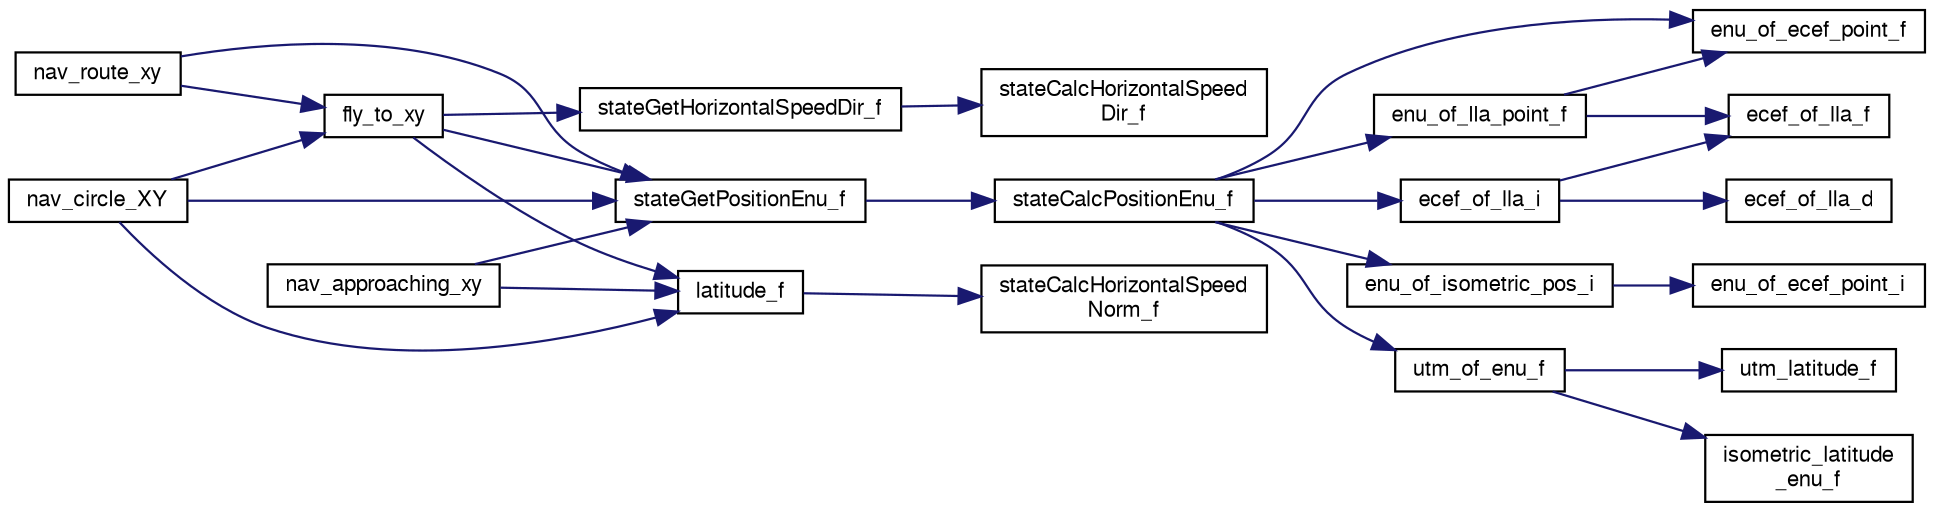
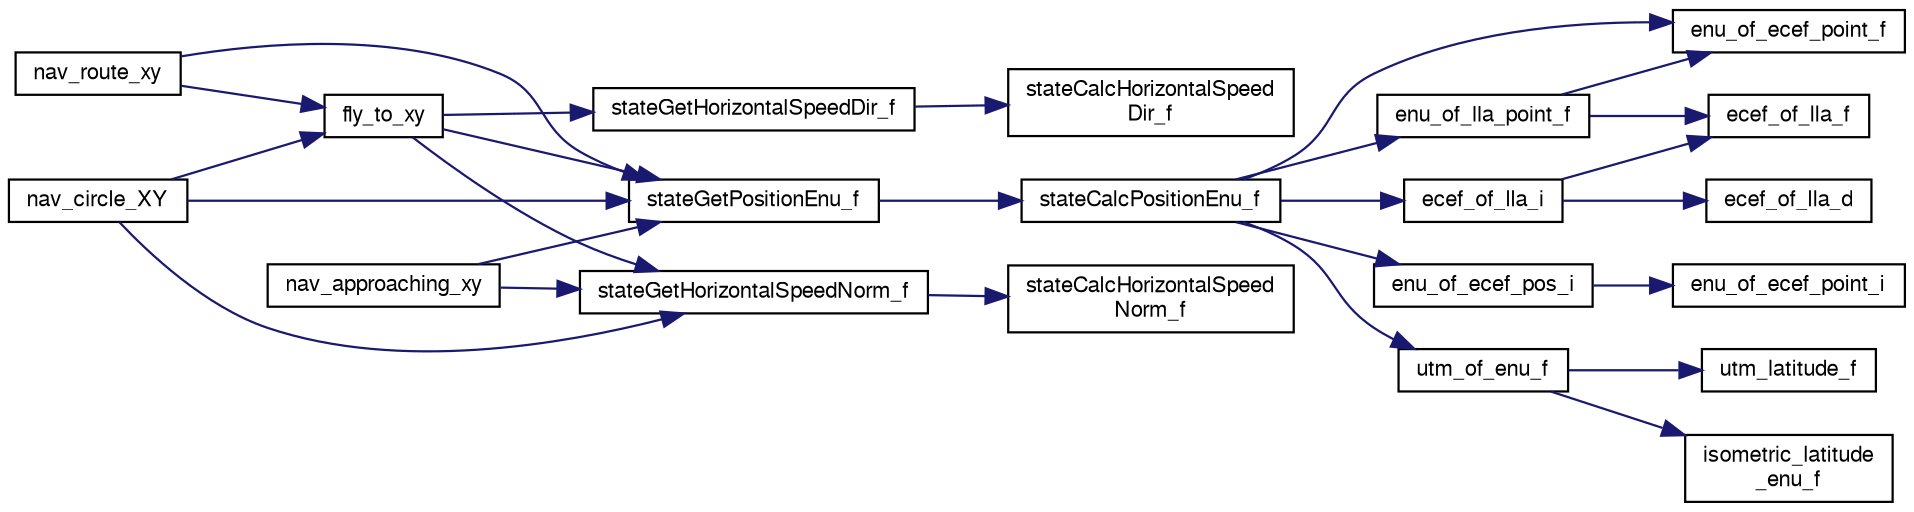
(1480, 286) -> (1483, 286)
(741, 292) -> (754, 292)
